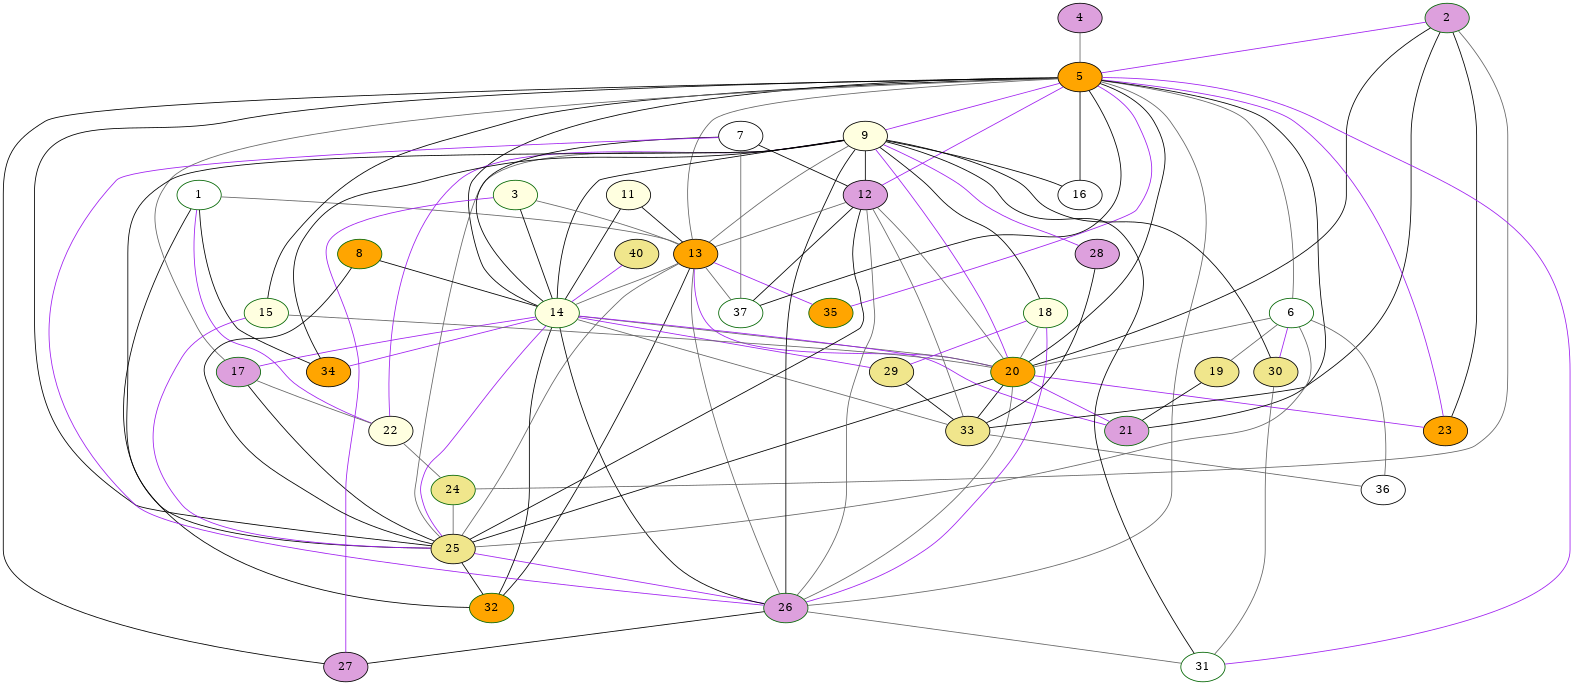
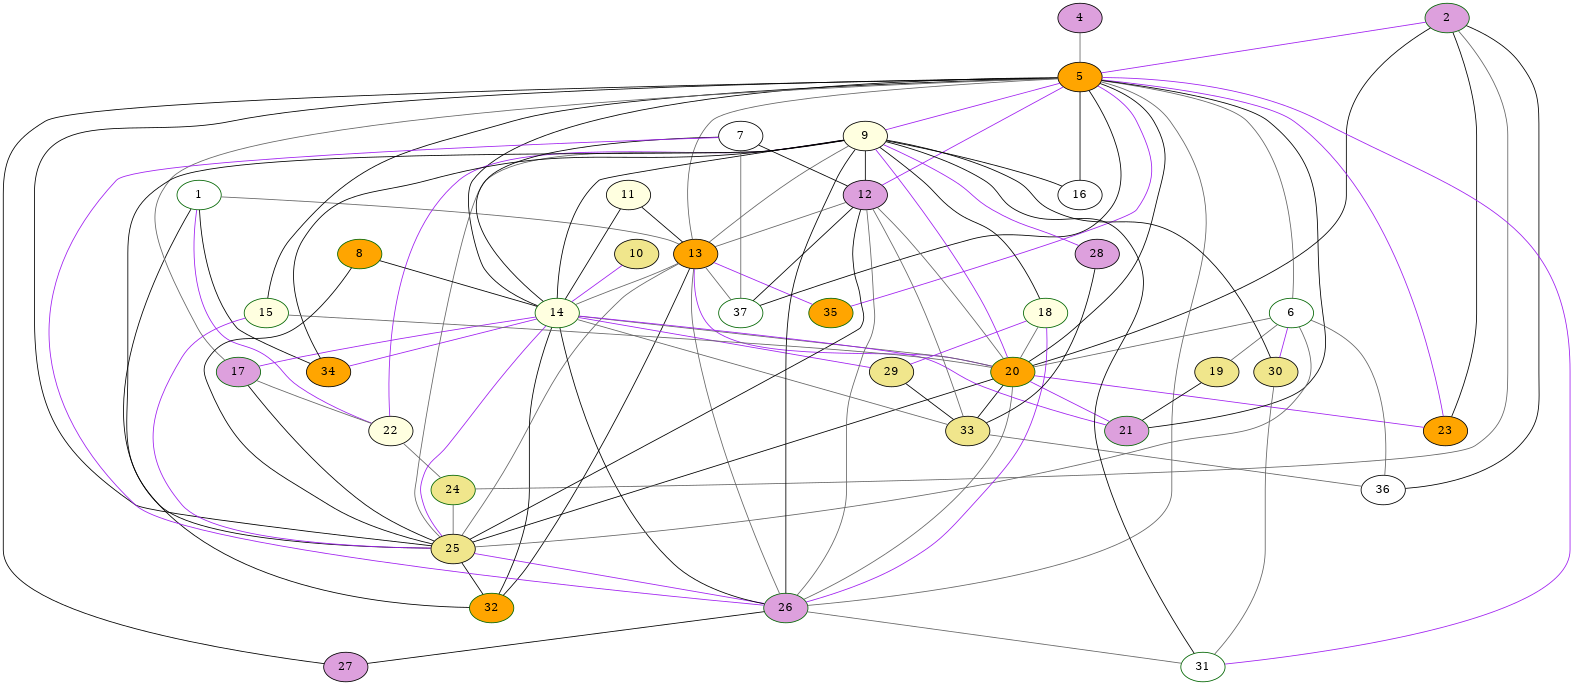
(515, 195) -> none
(637, 254) -> (637, 254)
(1338, 363) -> (1539, 284)
